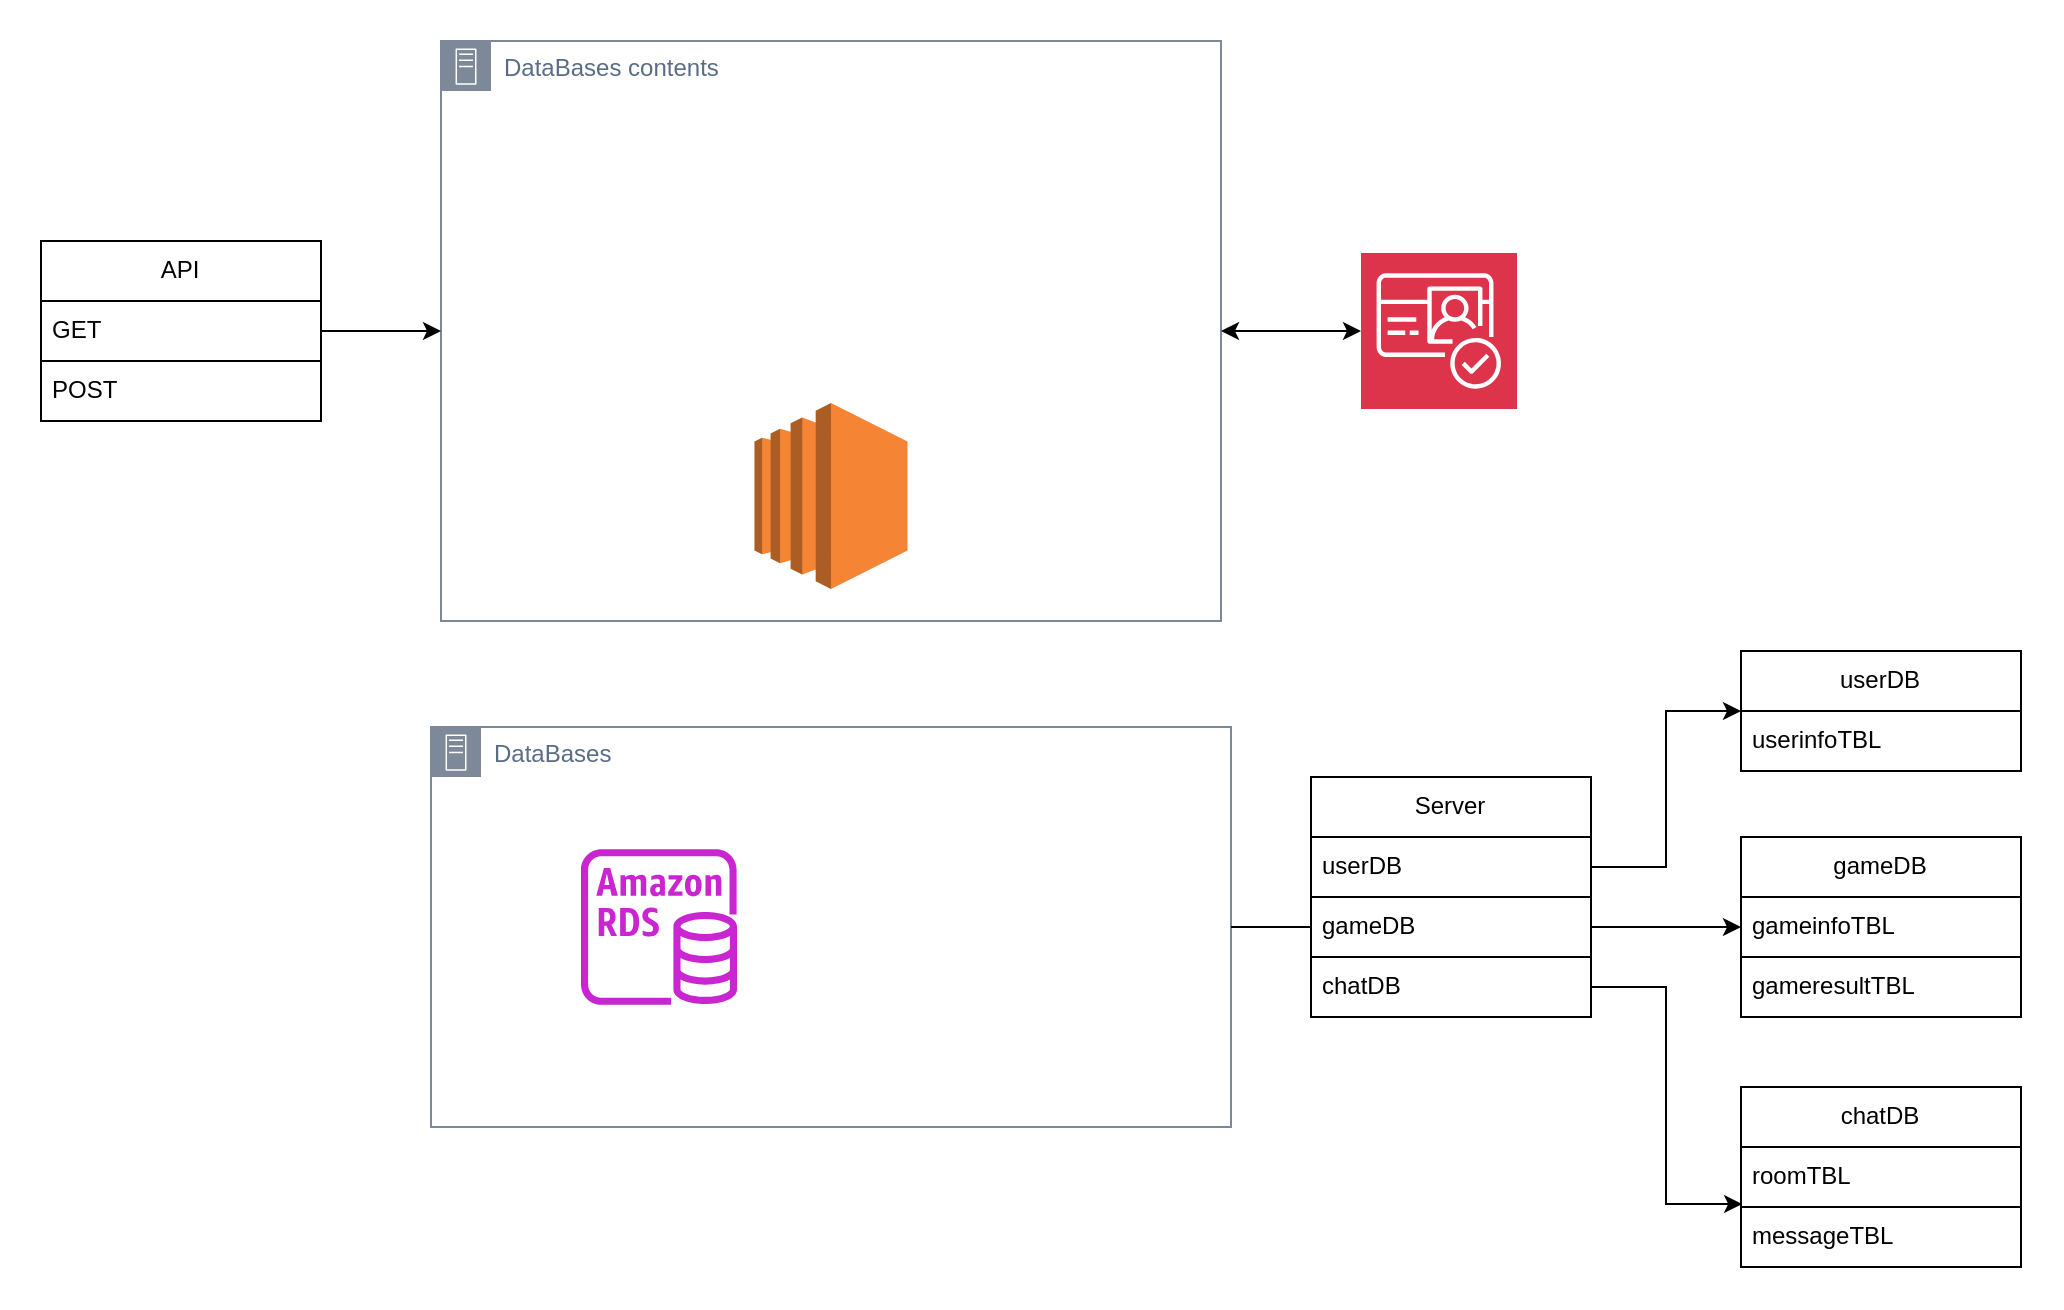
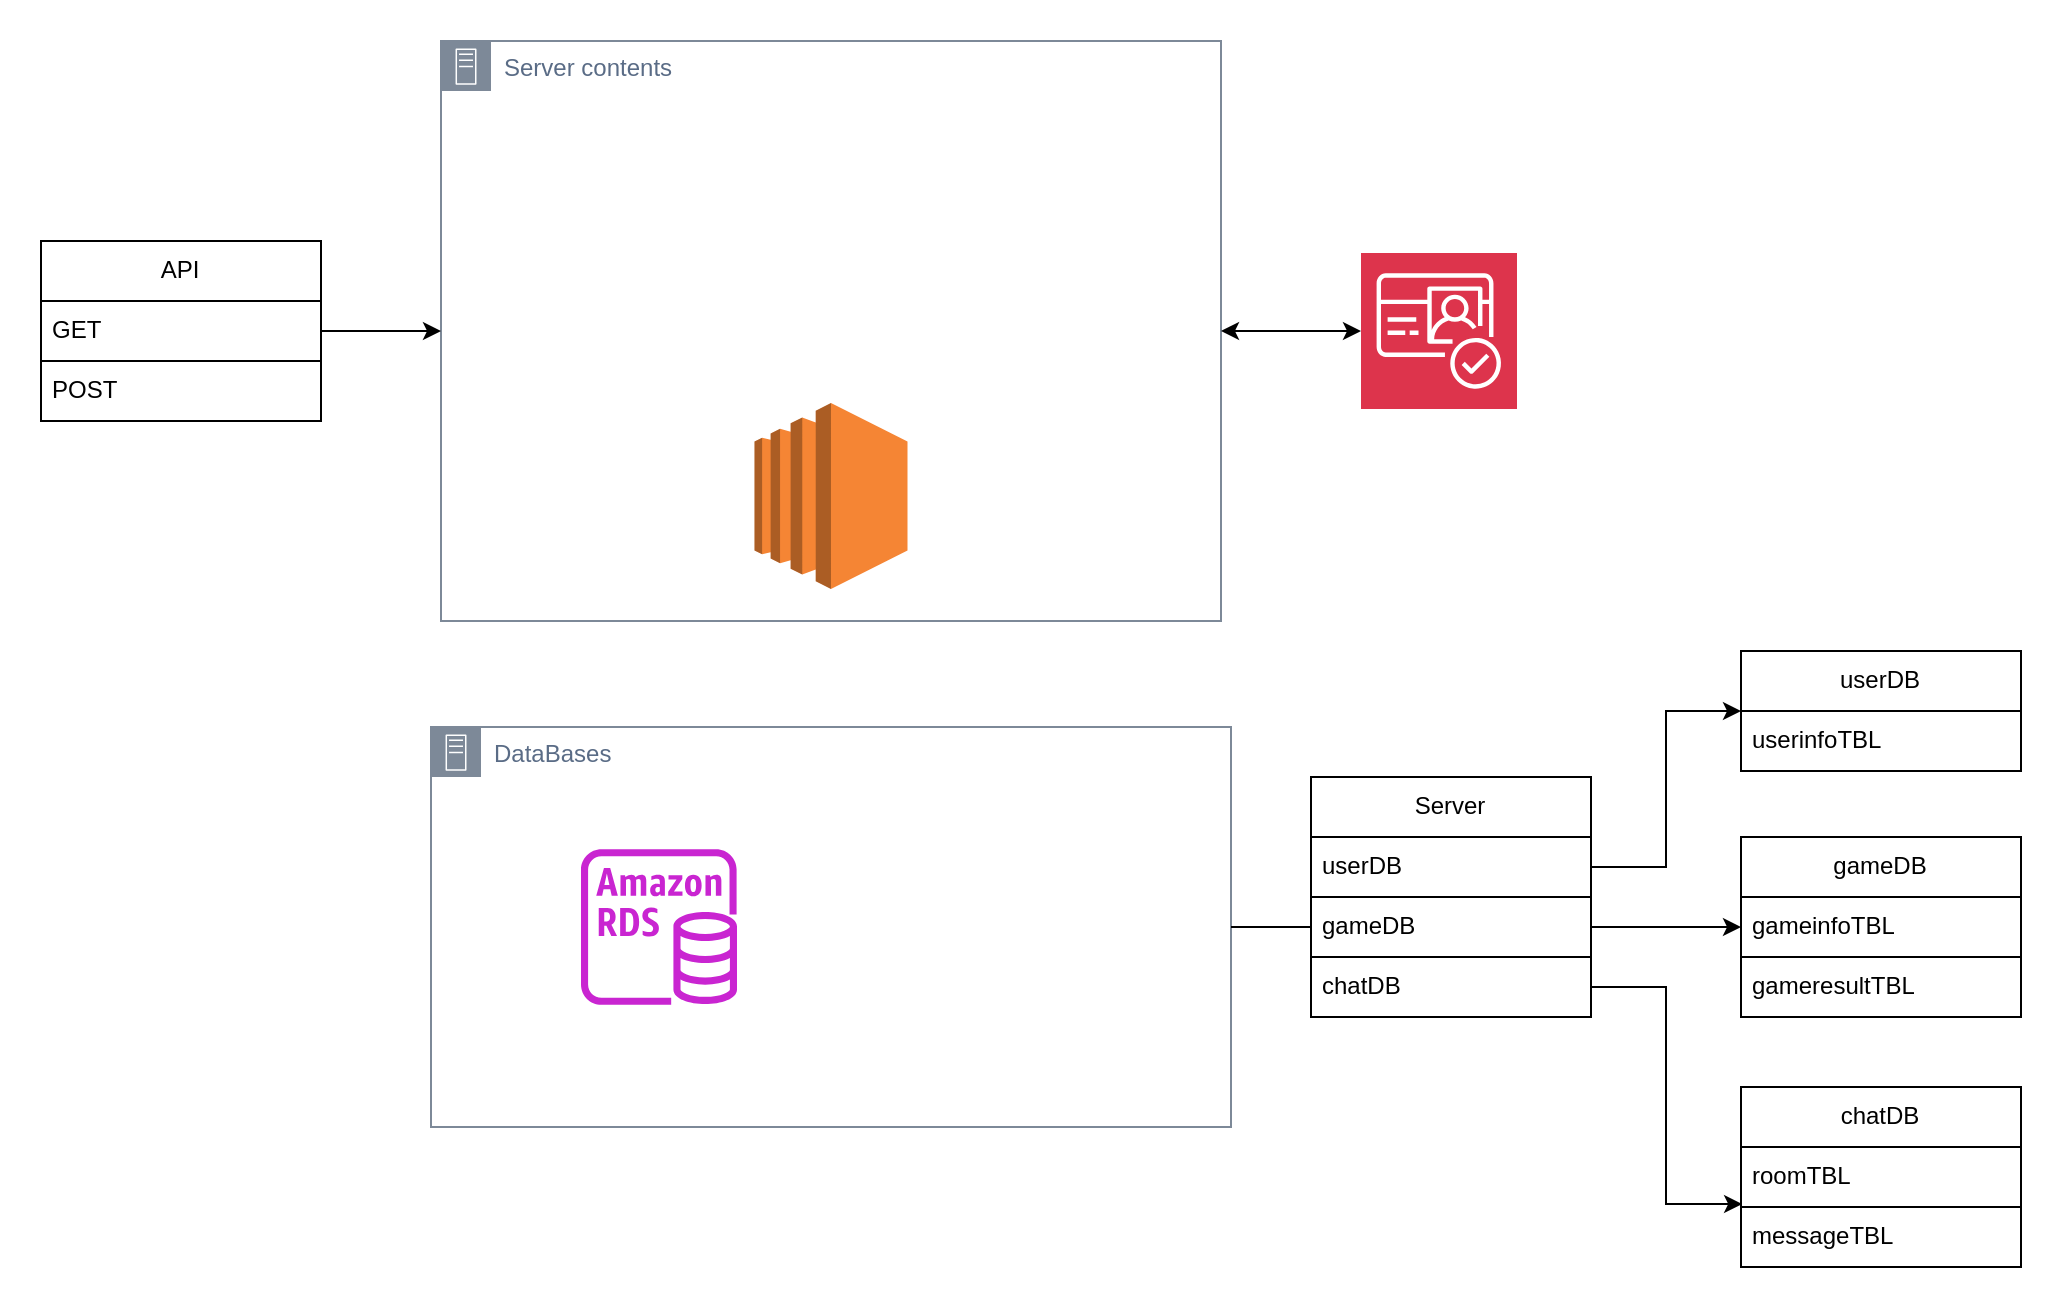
(623, 69) -> (603, 69)
